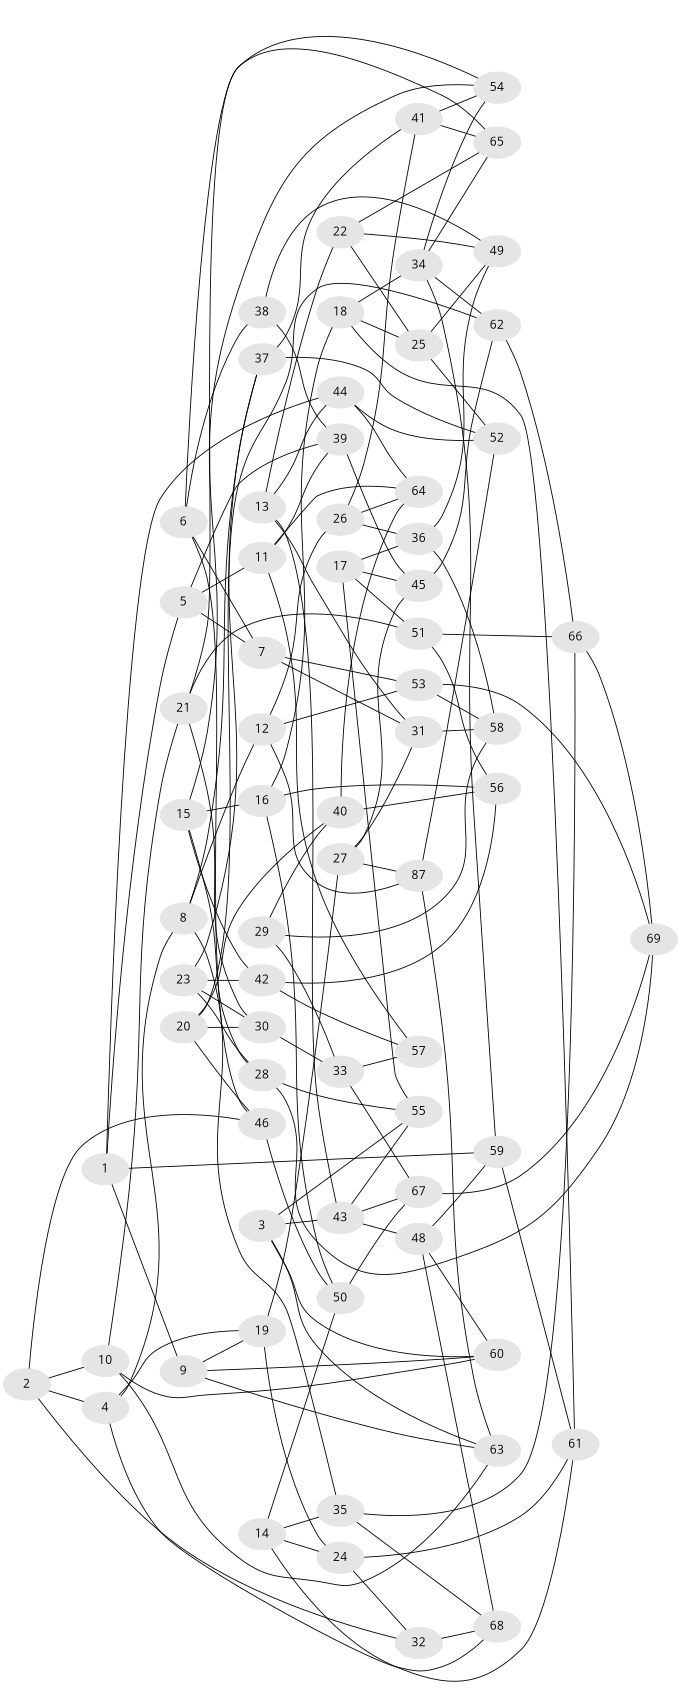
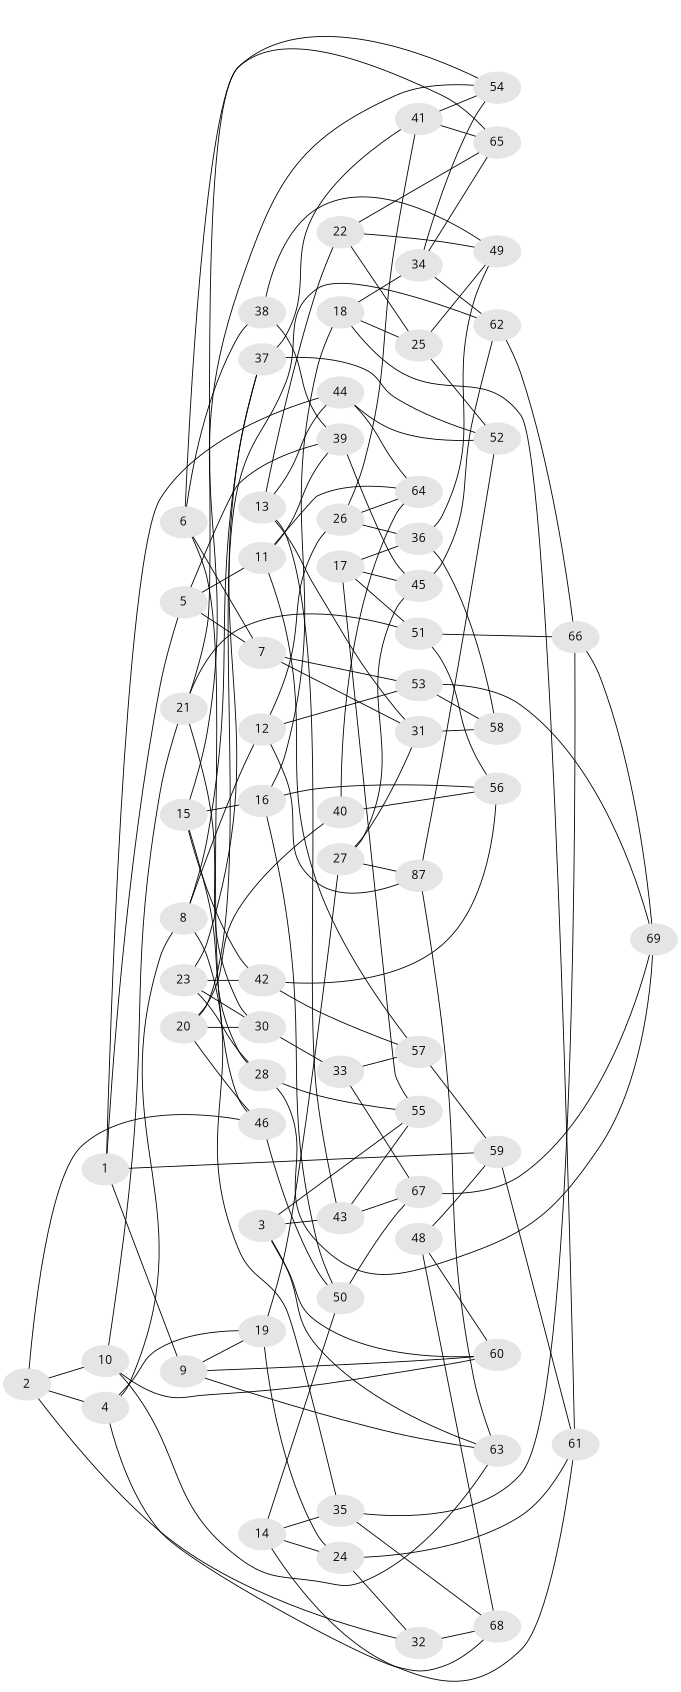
(470, 706) -> (458, 1102)
(262, 932) -> none
(379, 1228) -> none
